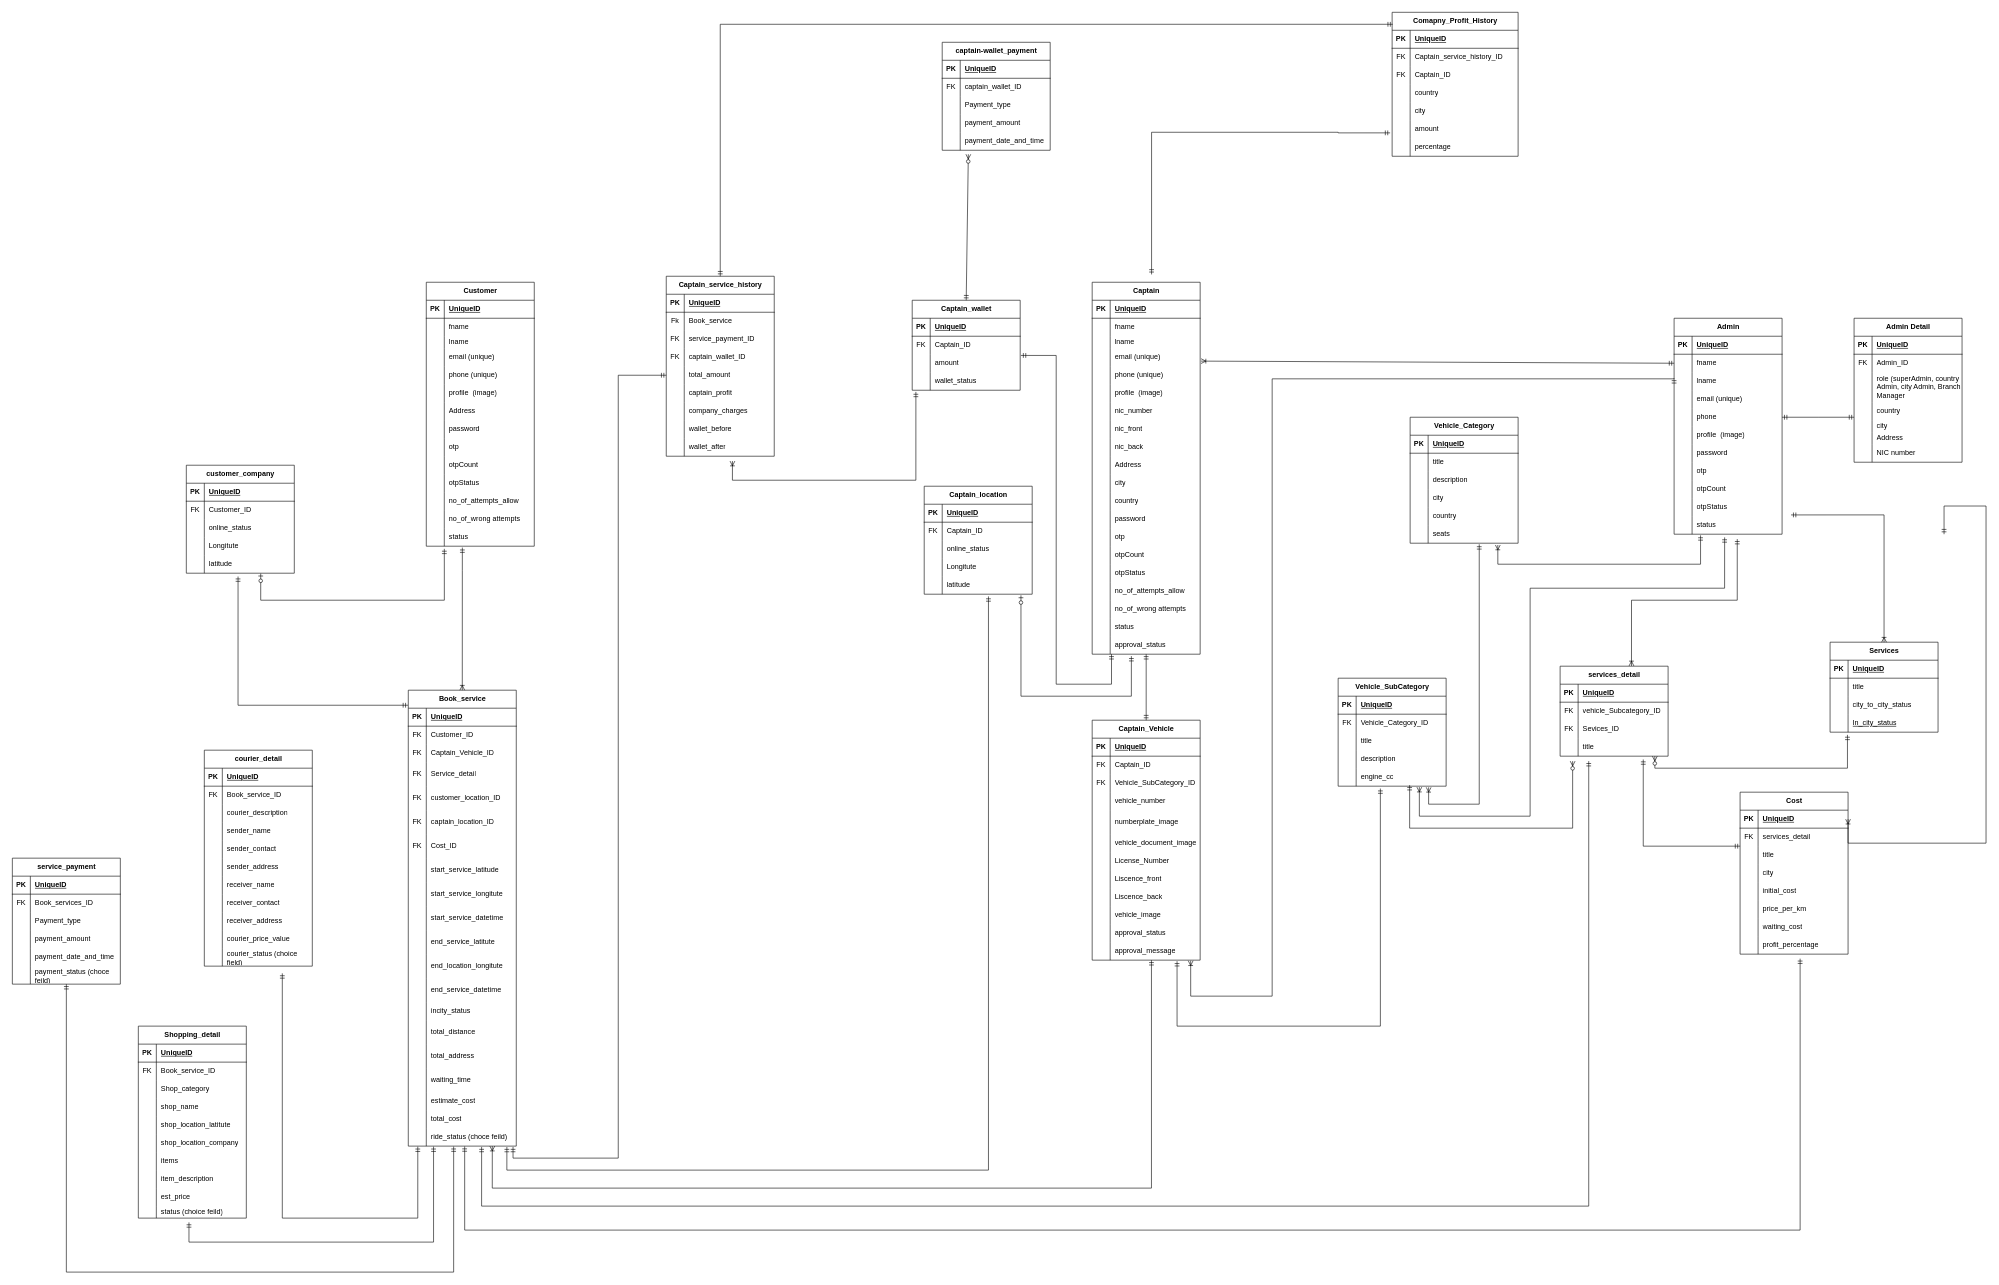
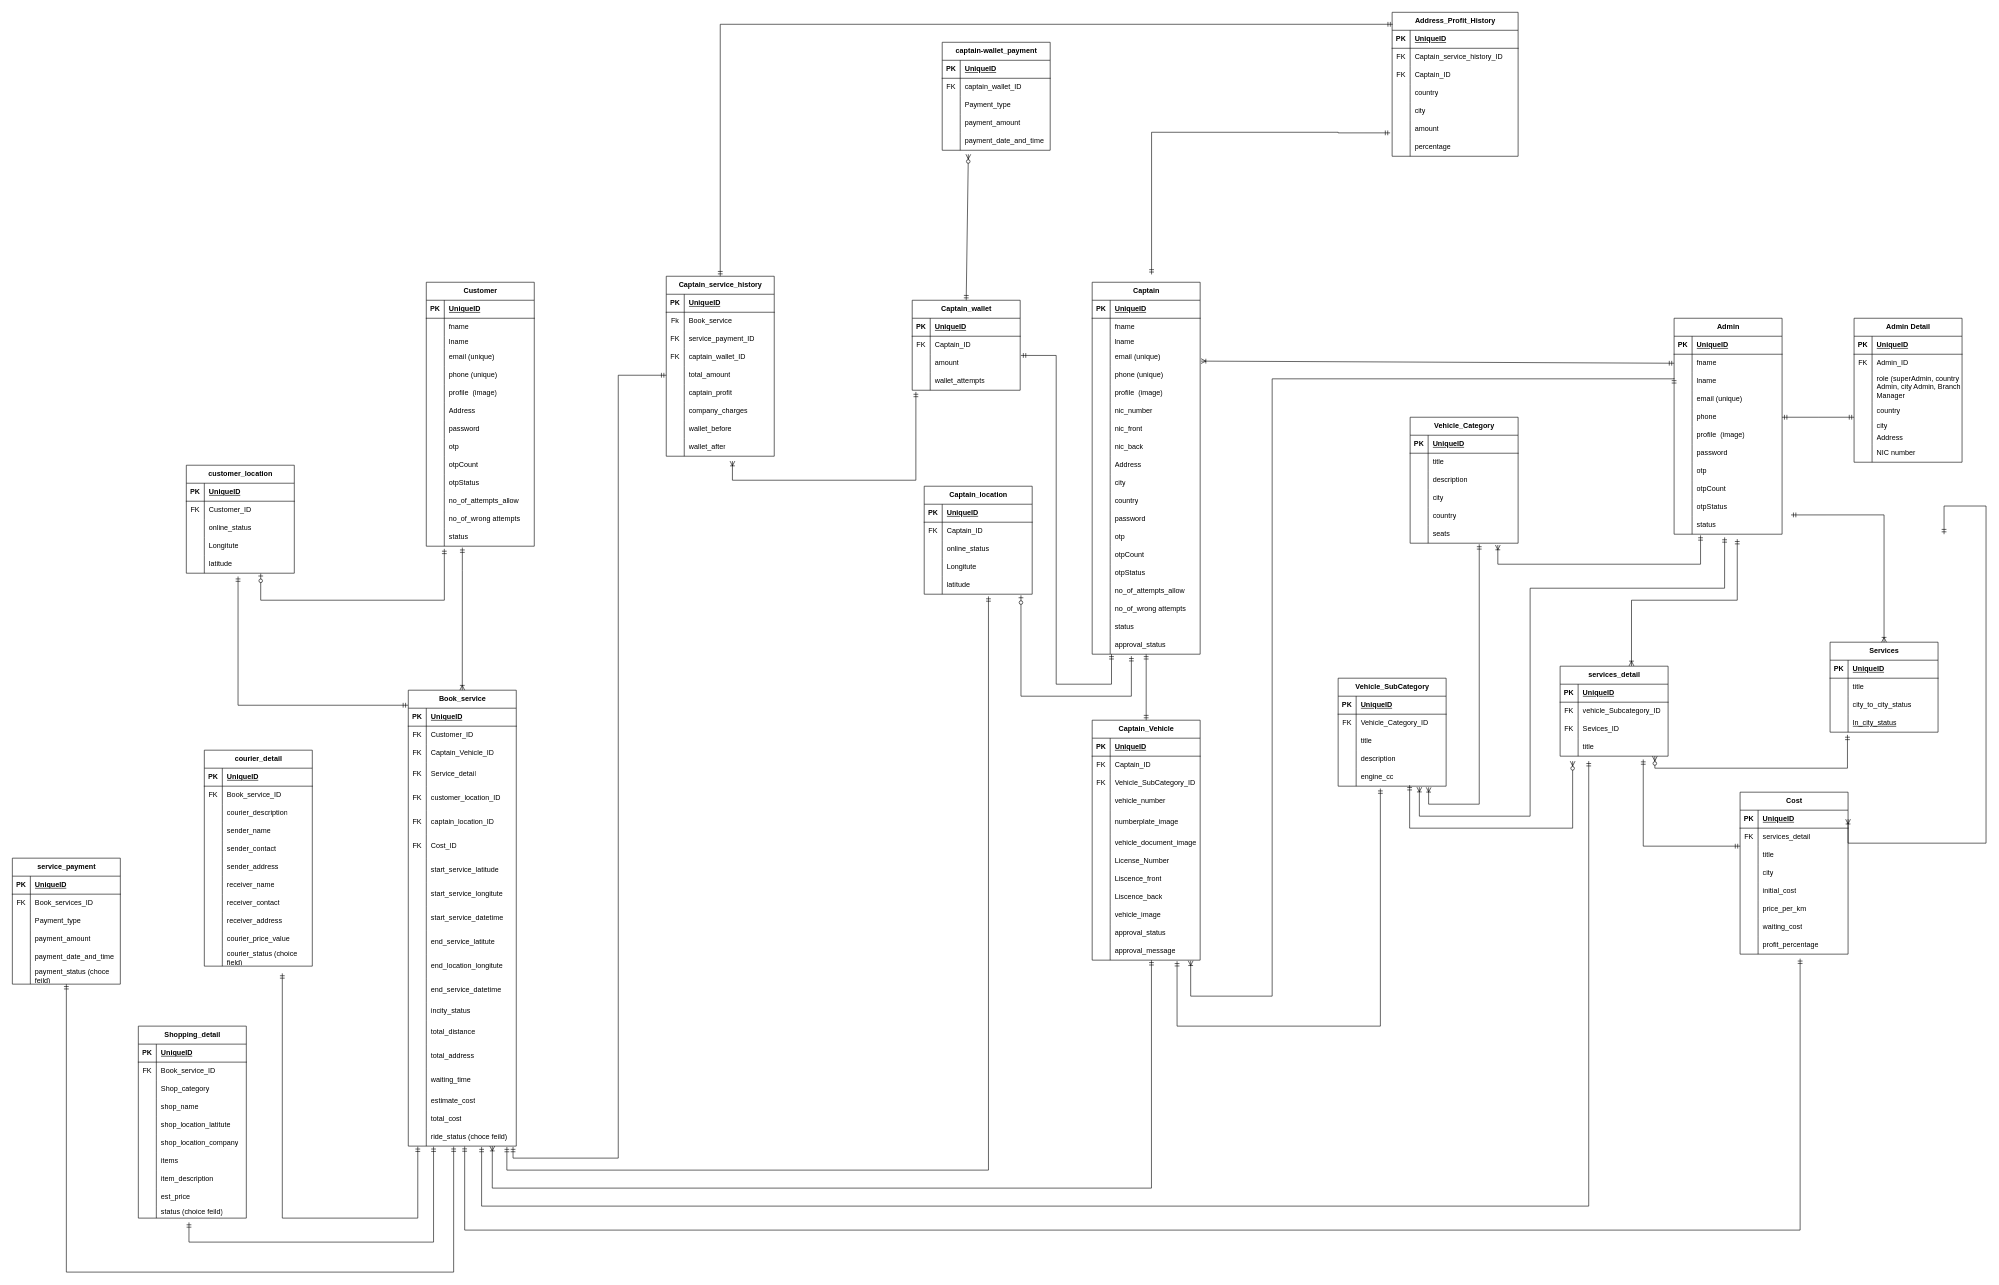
(1456, 21) -> (1456, 21)
(959, 381) -> (963, 381)
(241, 474) -> (241, 474)
